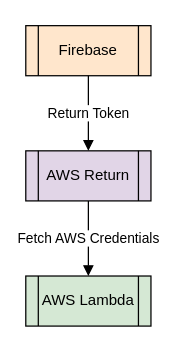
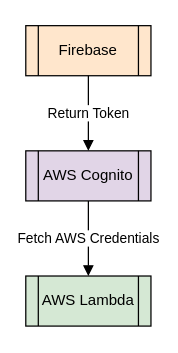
(88, 176) -> (88, 176)
